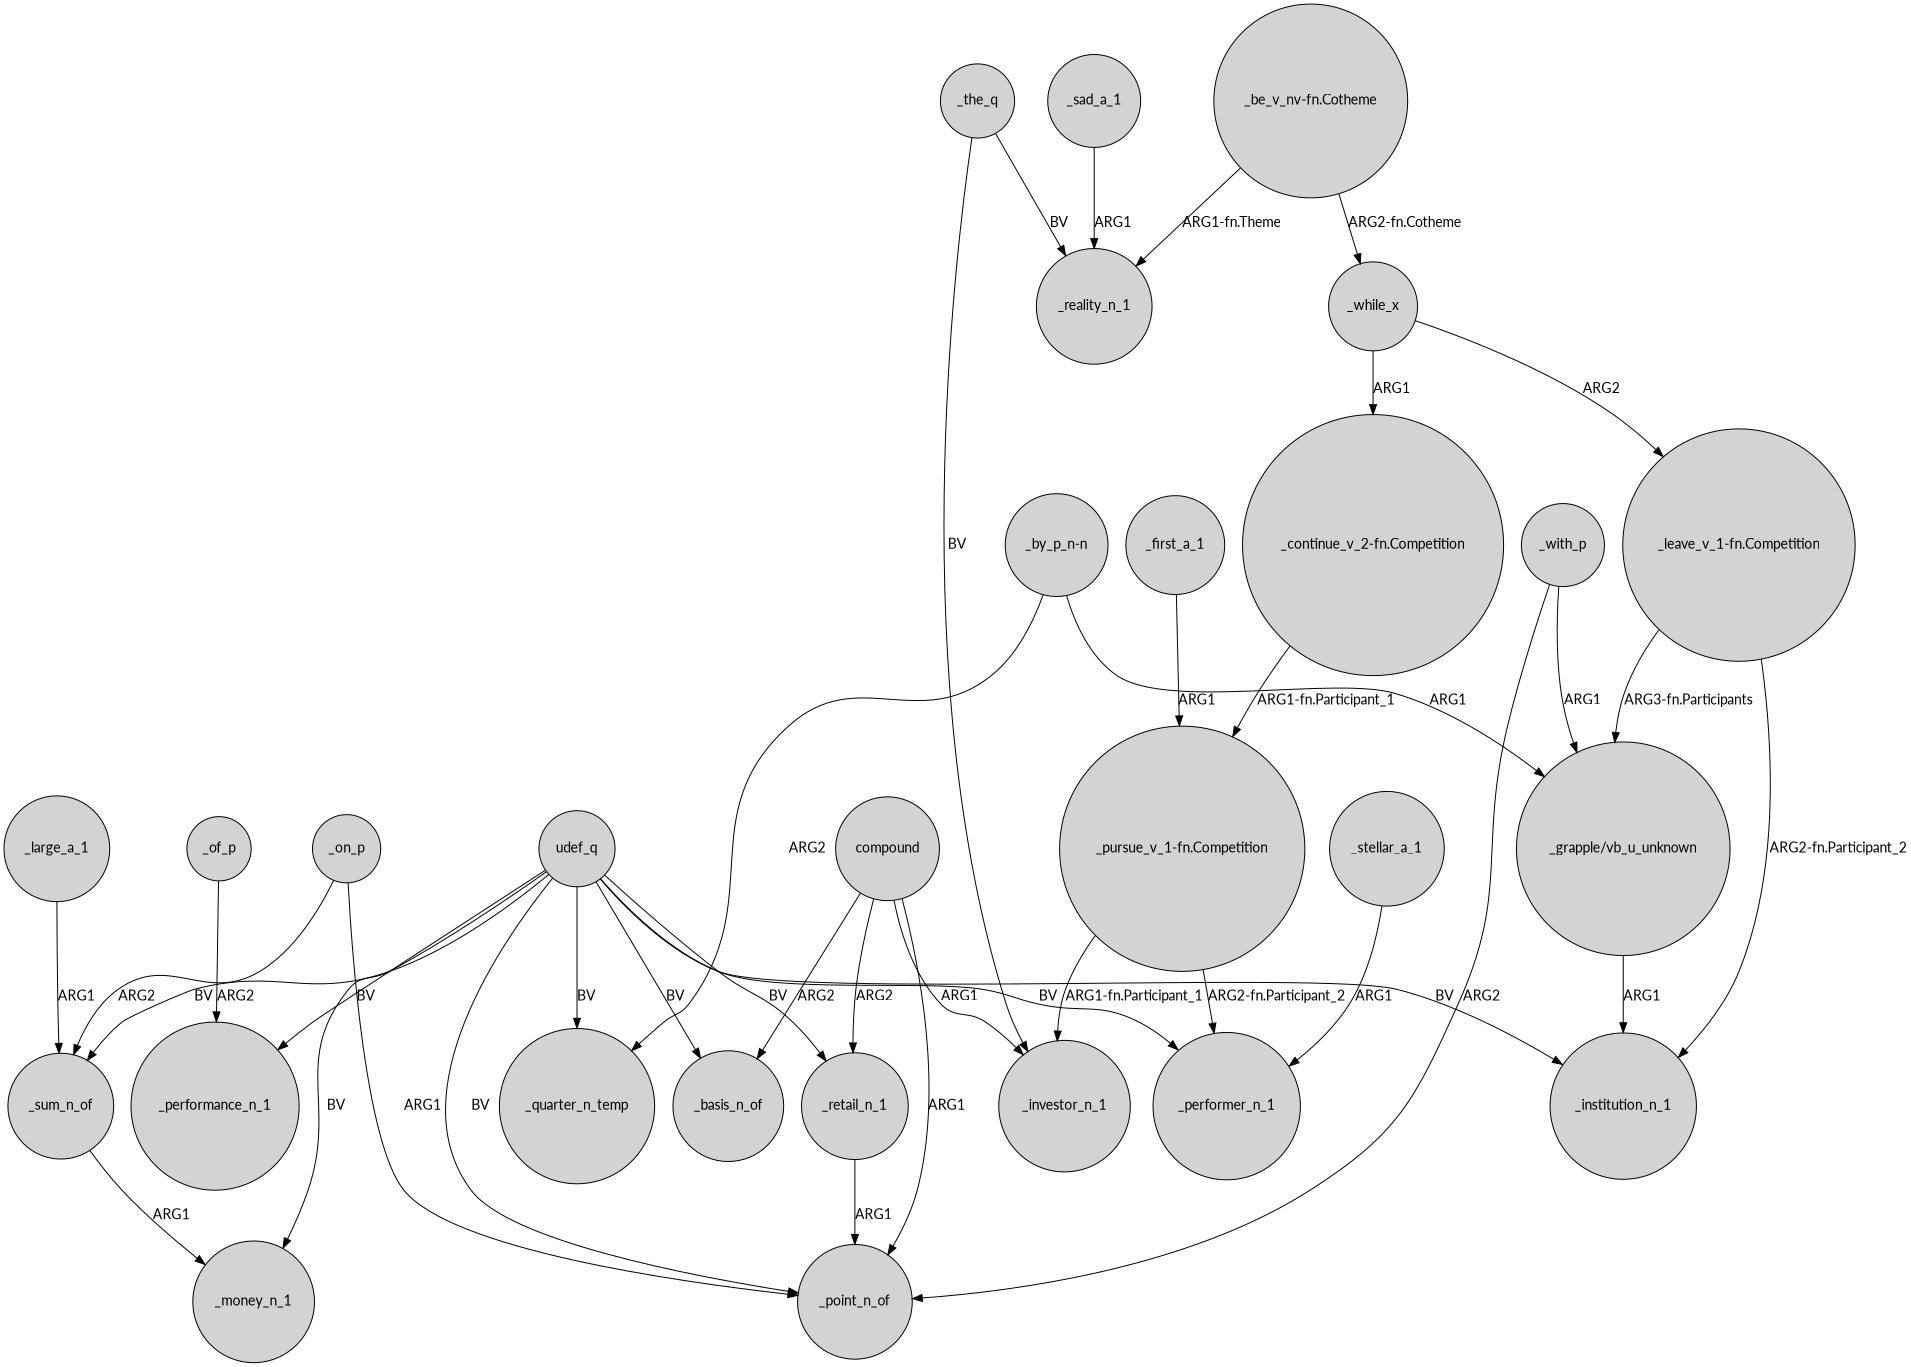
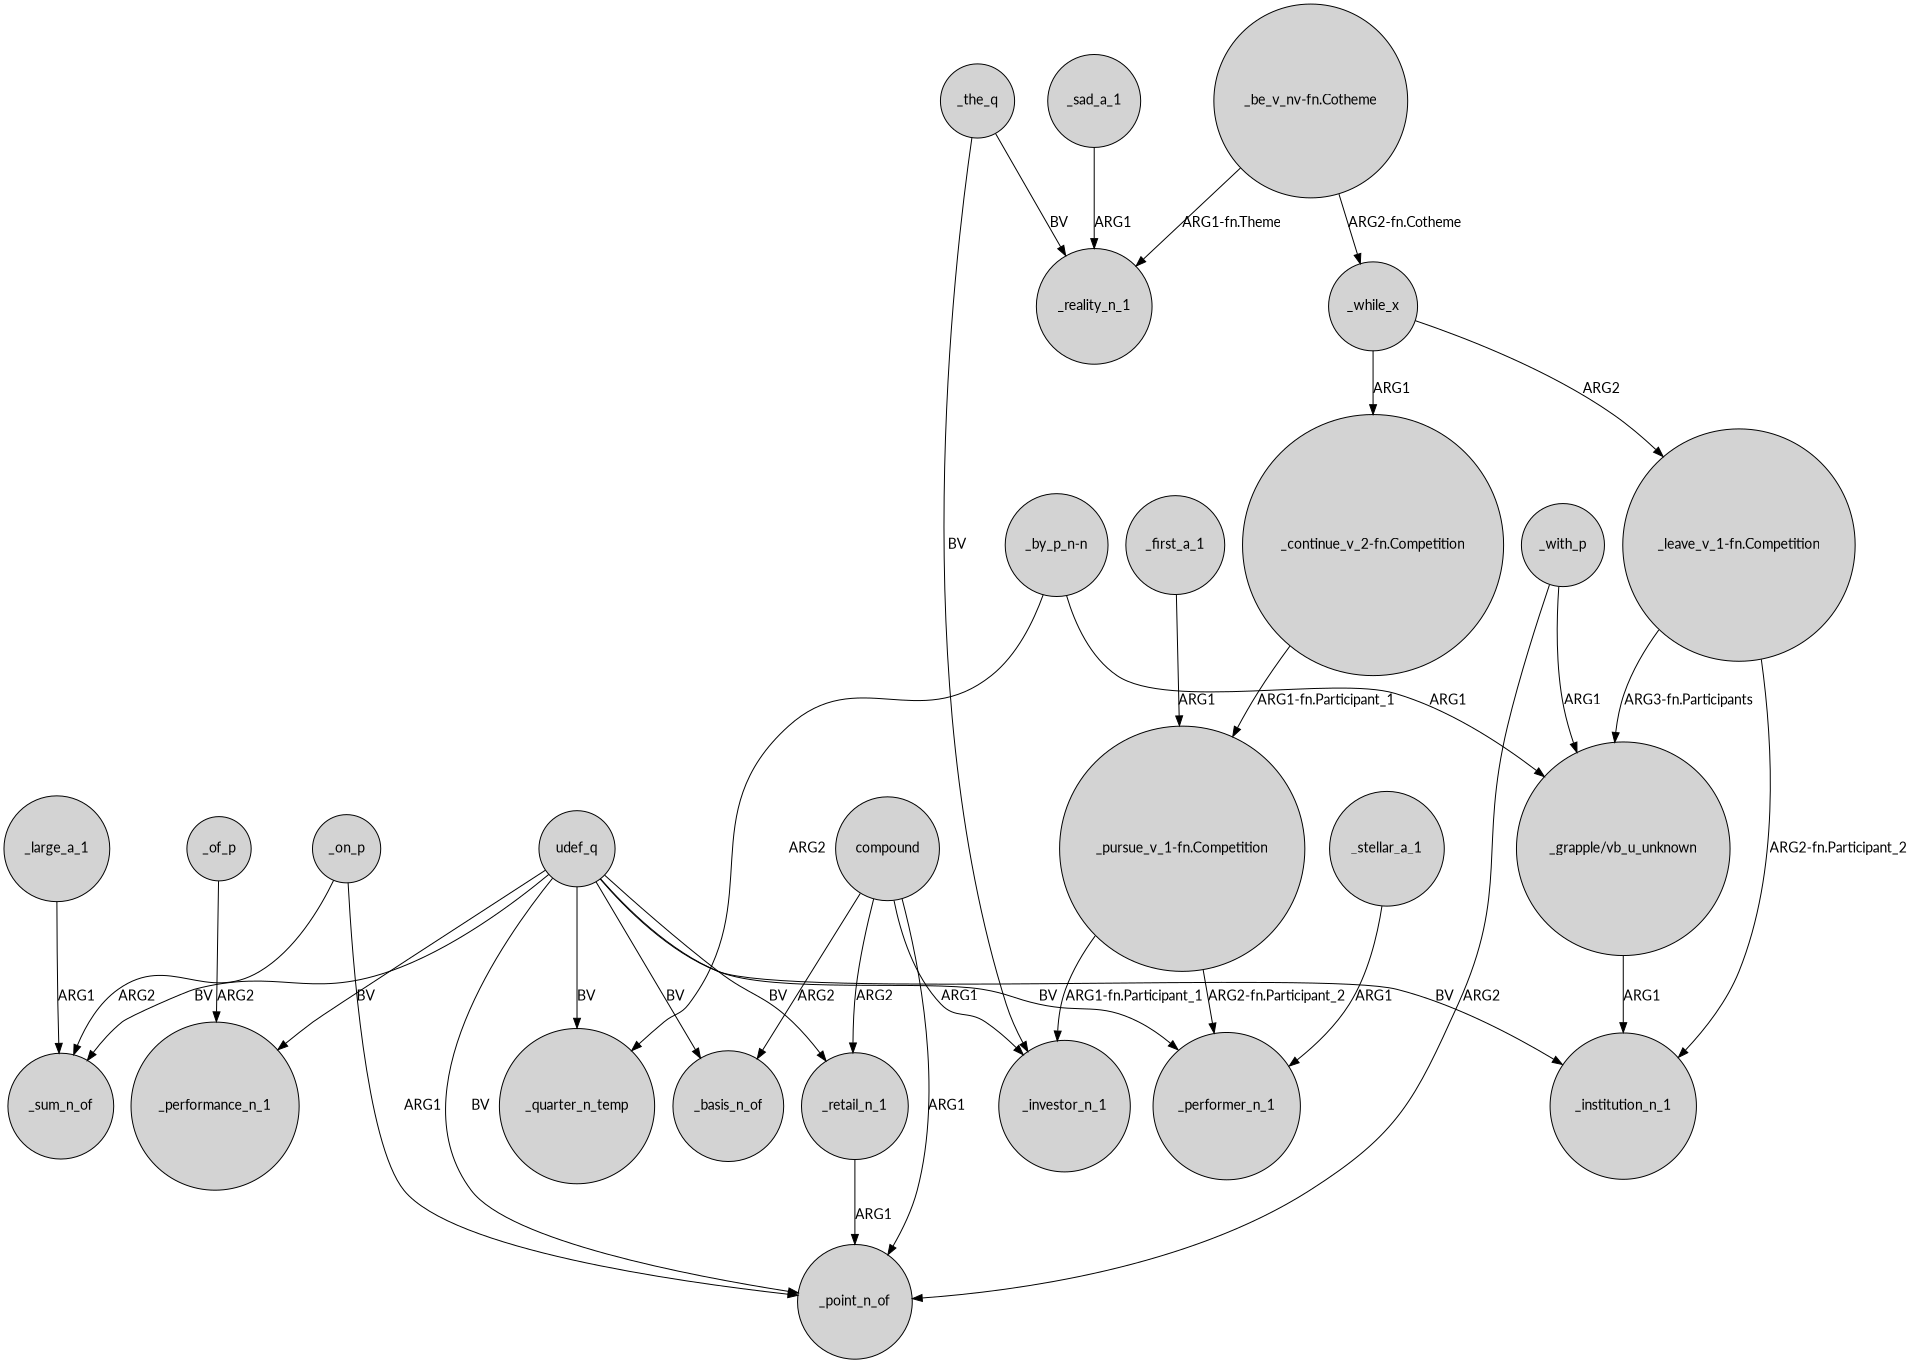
(254, 1302) -> none
